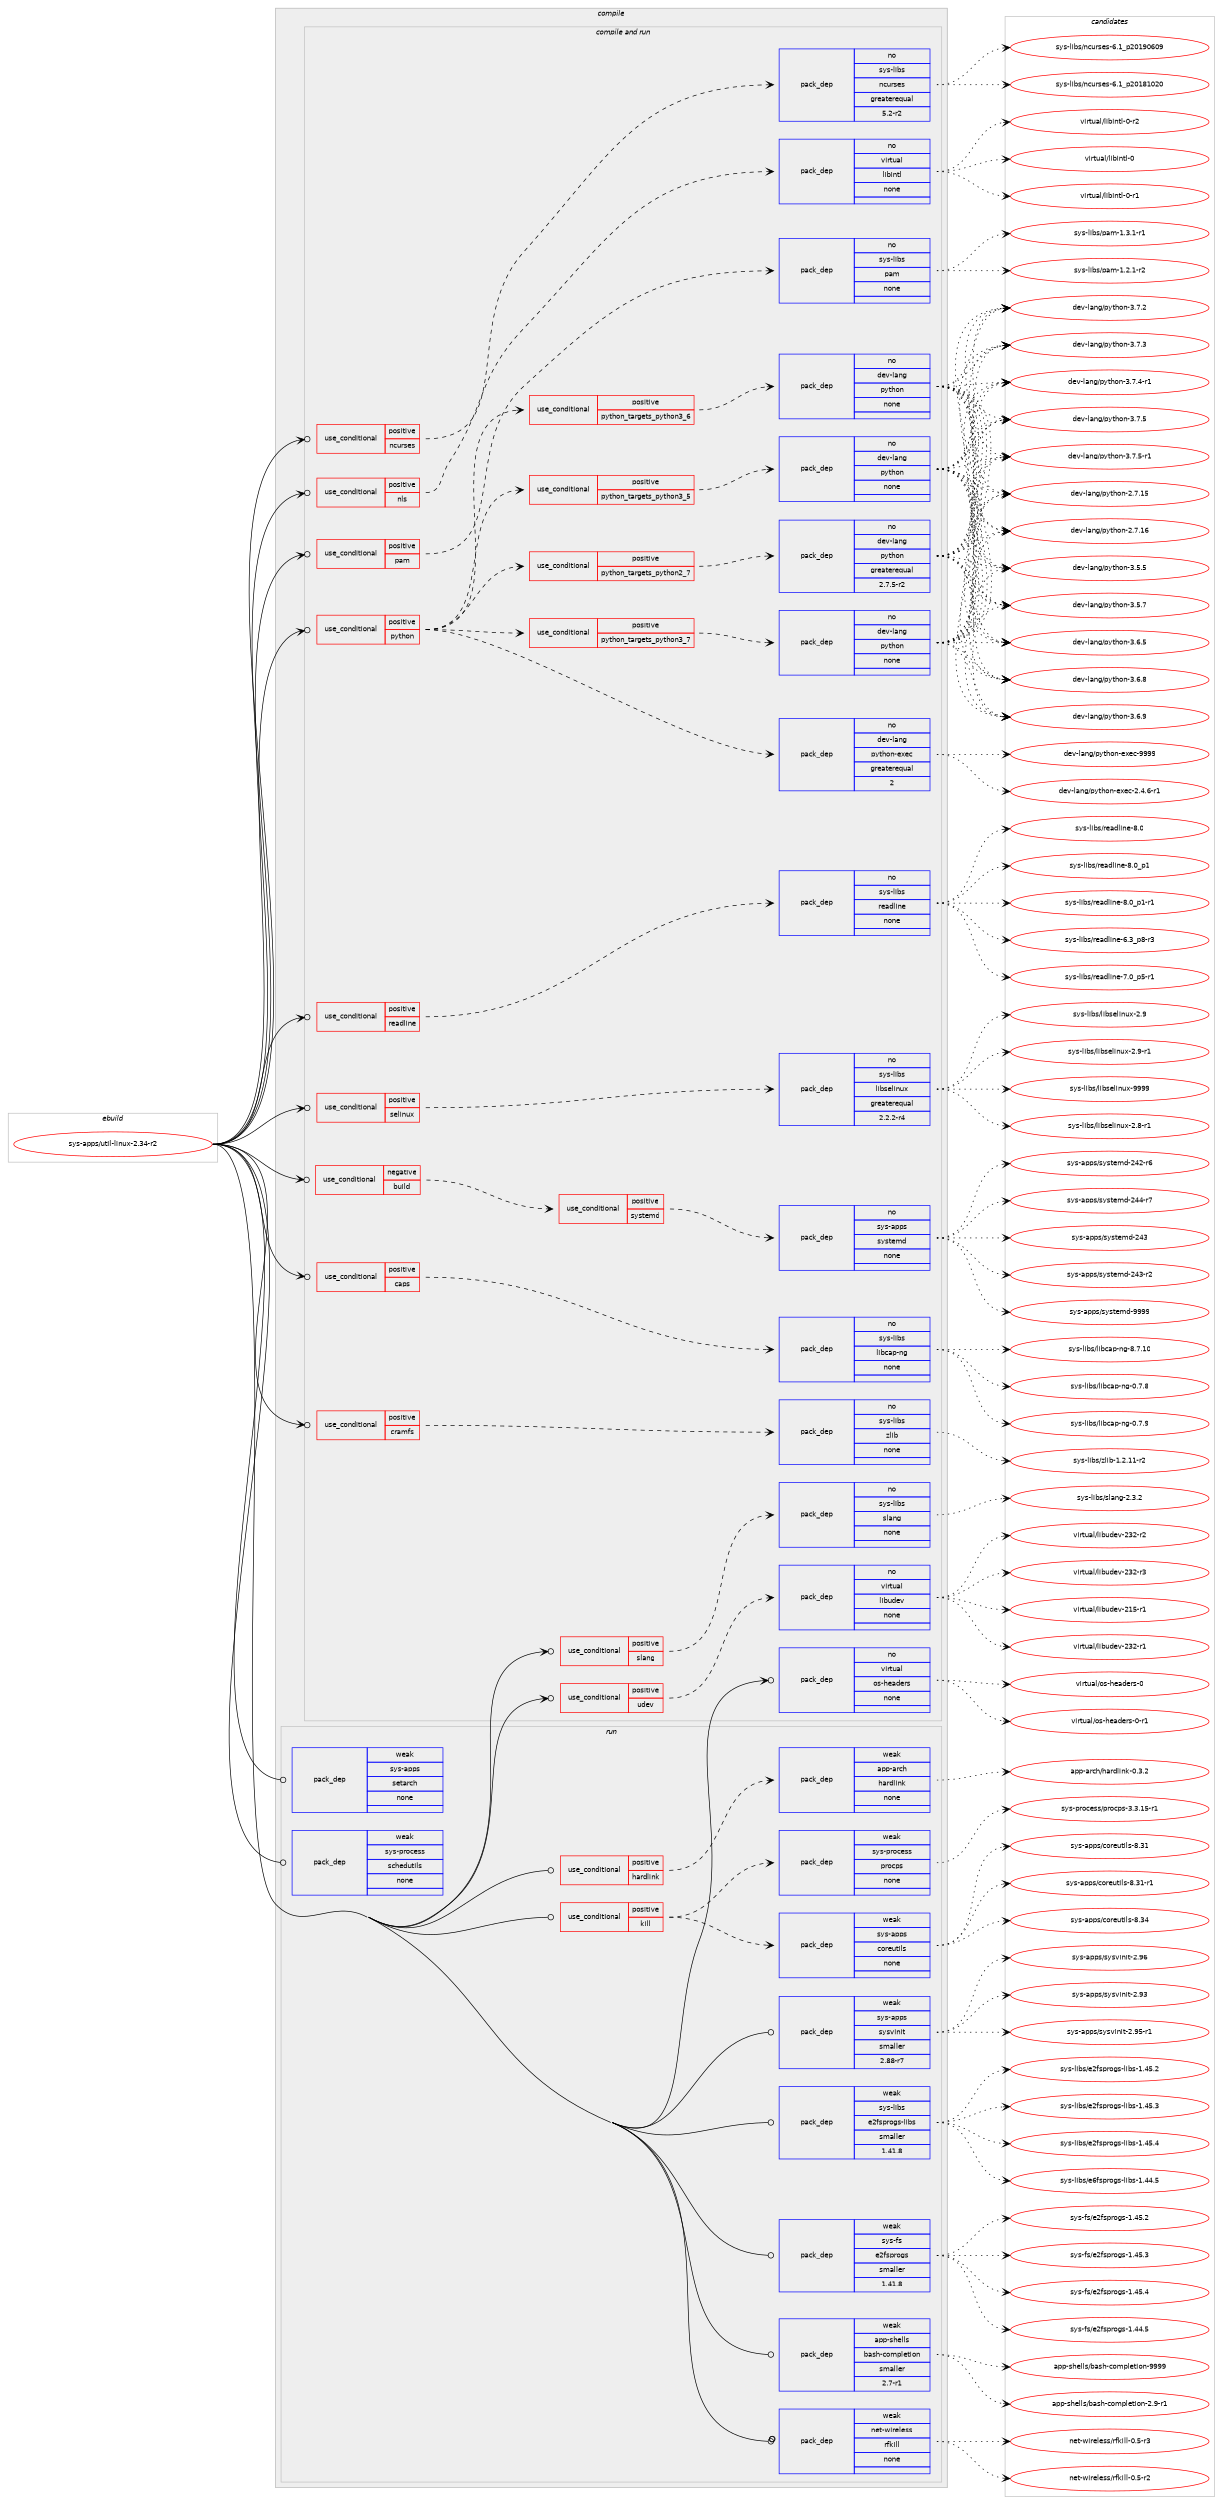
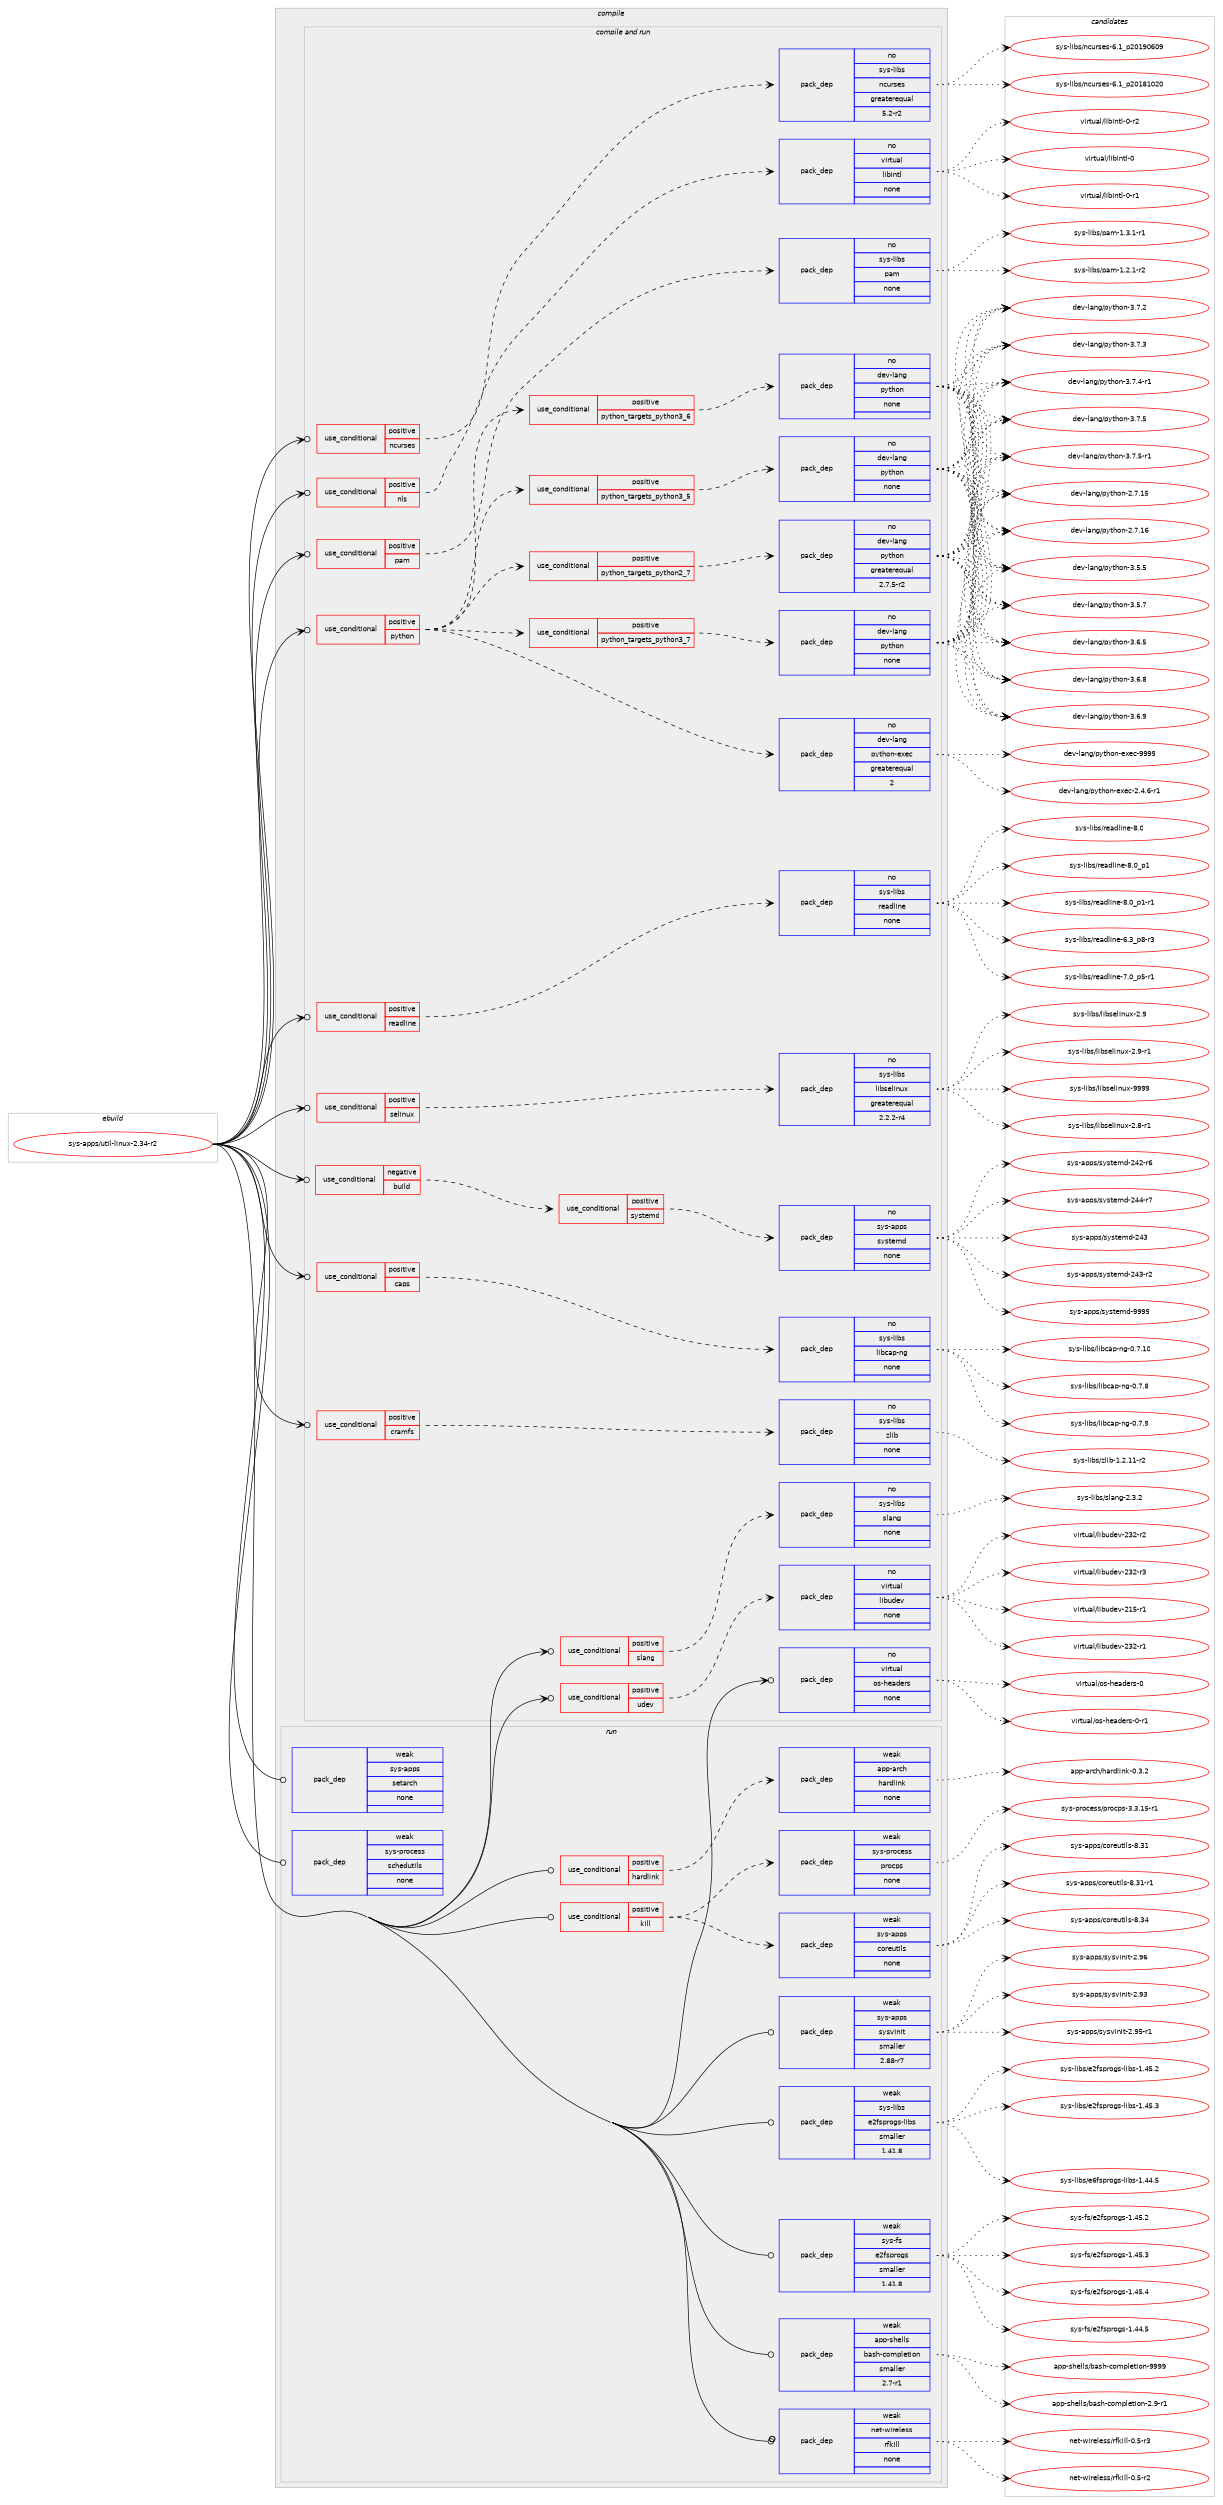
(1110, 1350) -> (1110, 1350)
(1110, 2144) -> none
